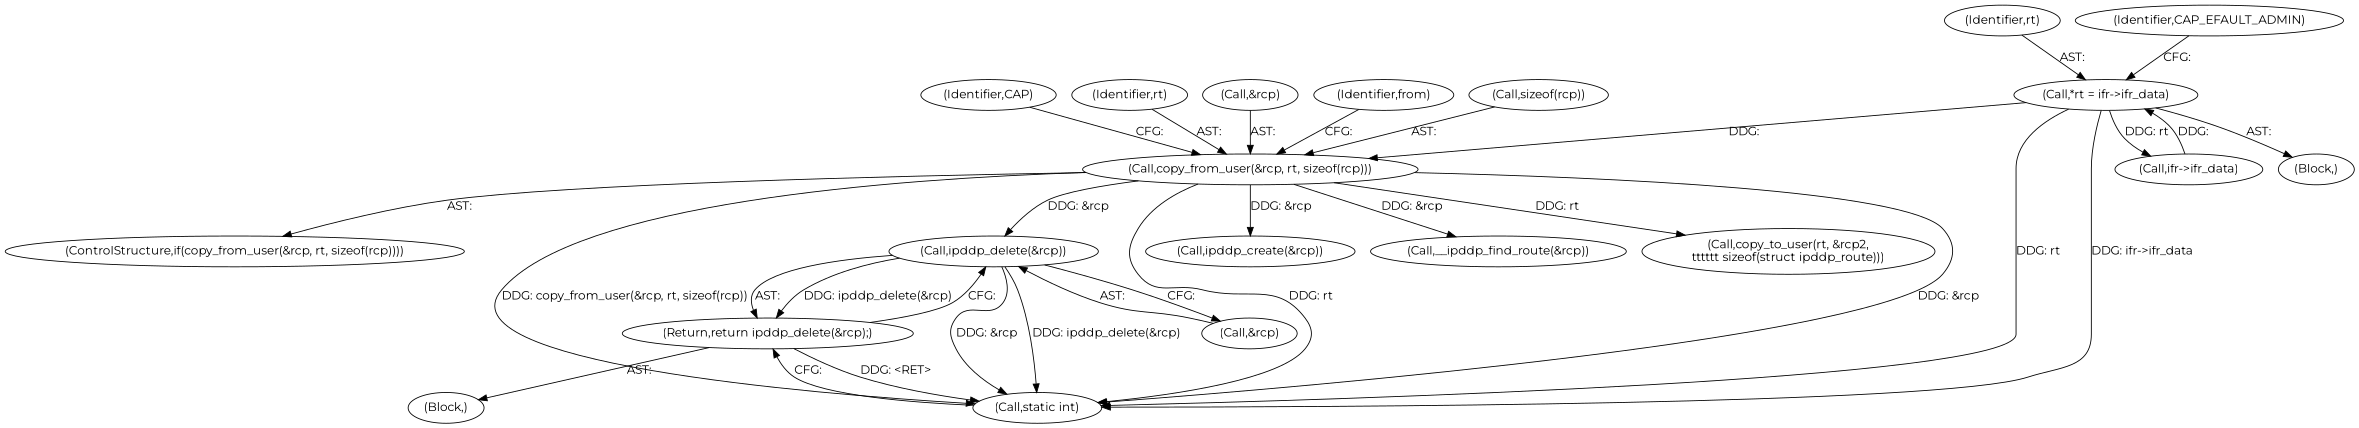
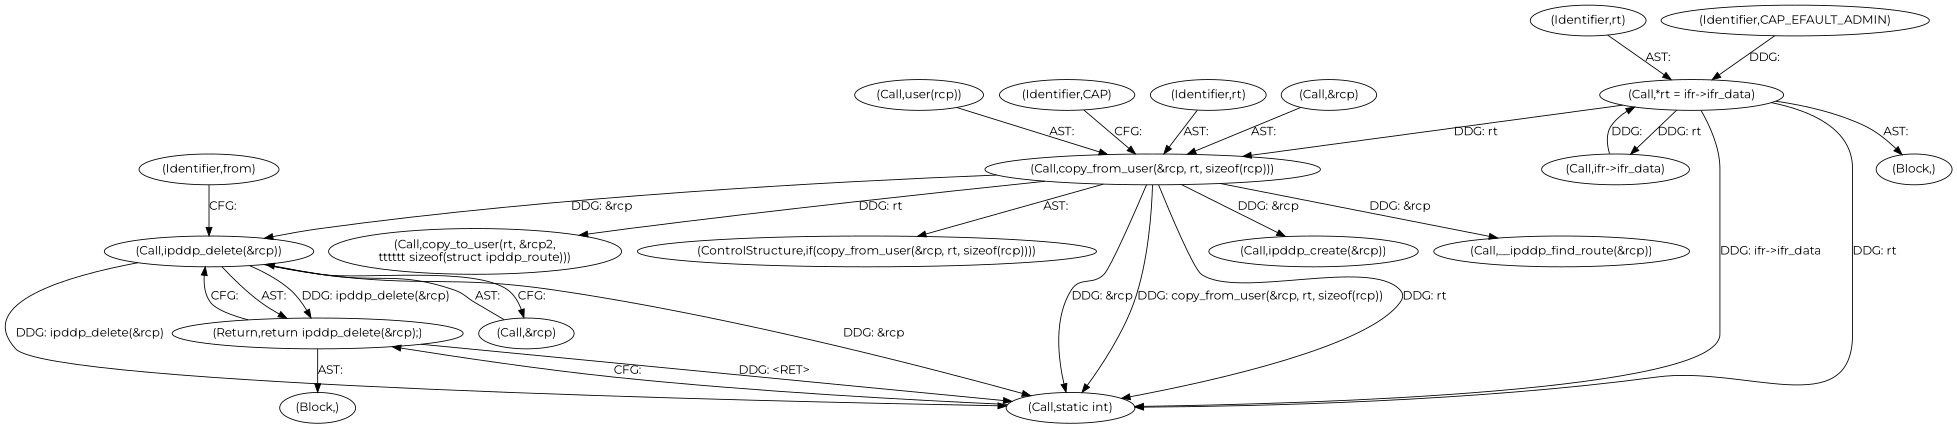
(2179, 58) -> (1766, 58)
(1539, 95) -> (919, 95)
(1321, 130) -> (209, 206)
(1746, 132) -> (1476, 132)
